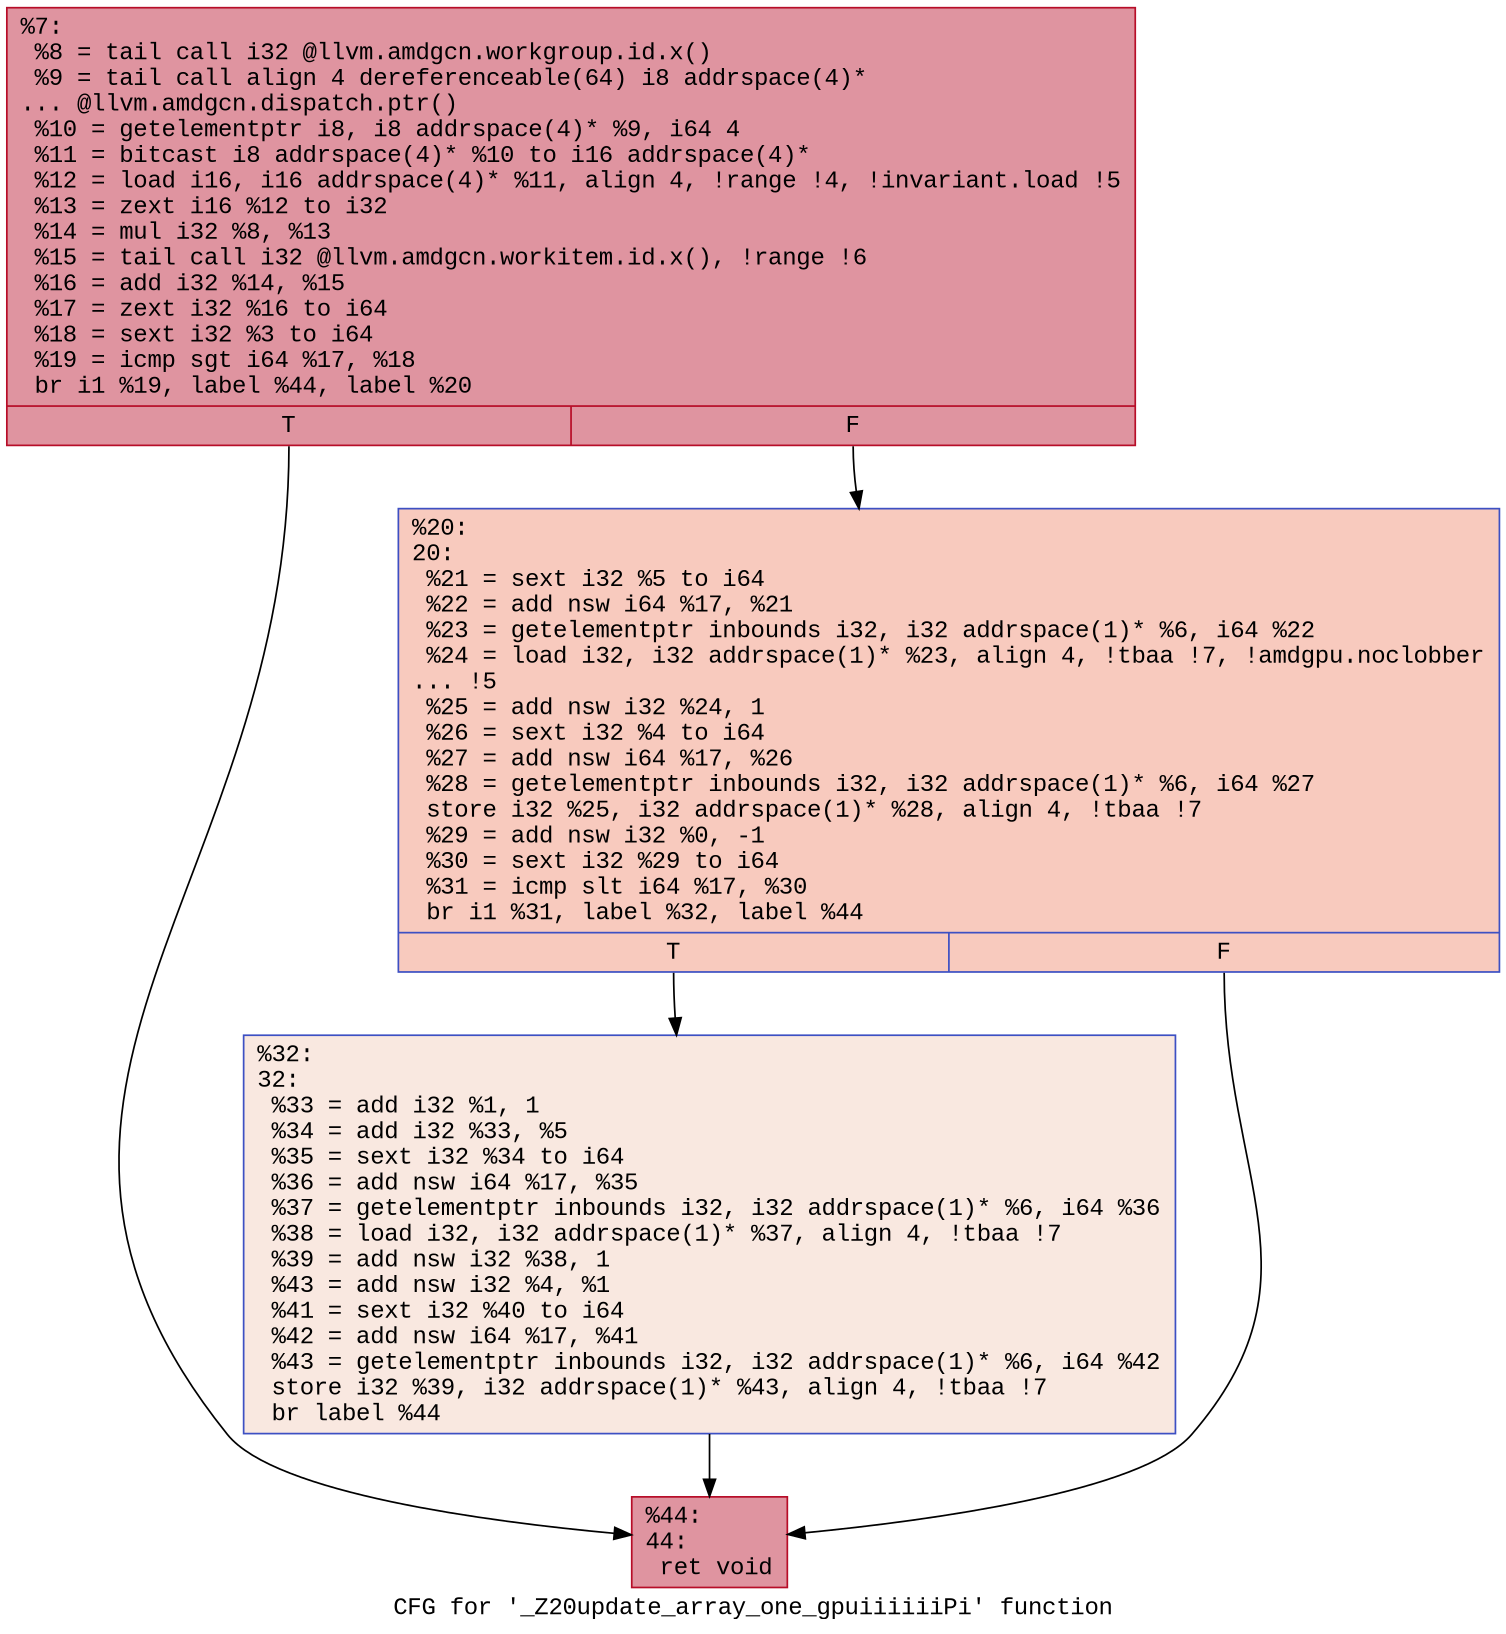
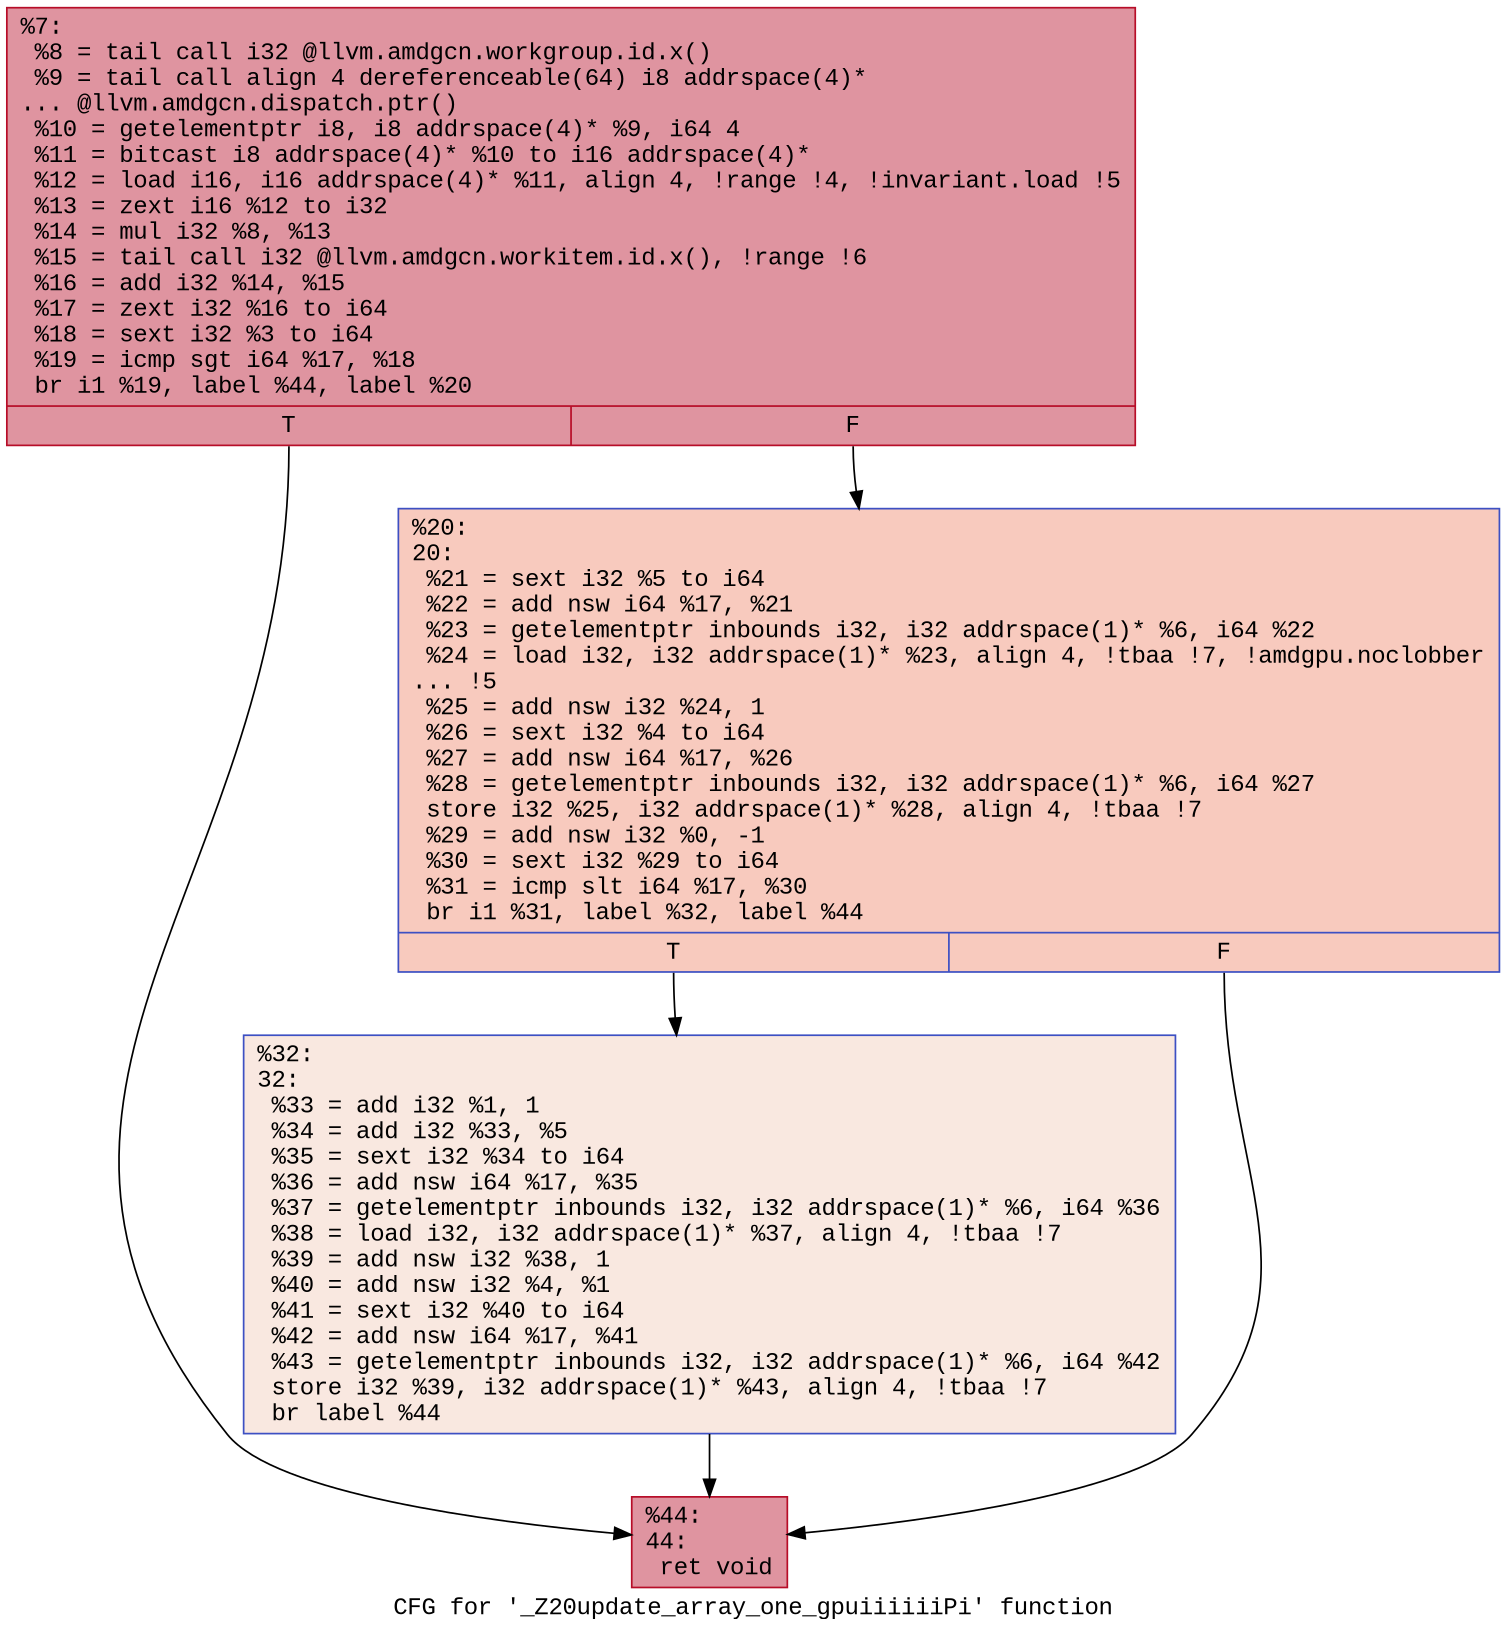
(434, 1285) -> (434, 1285)
